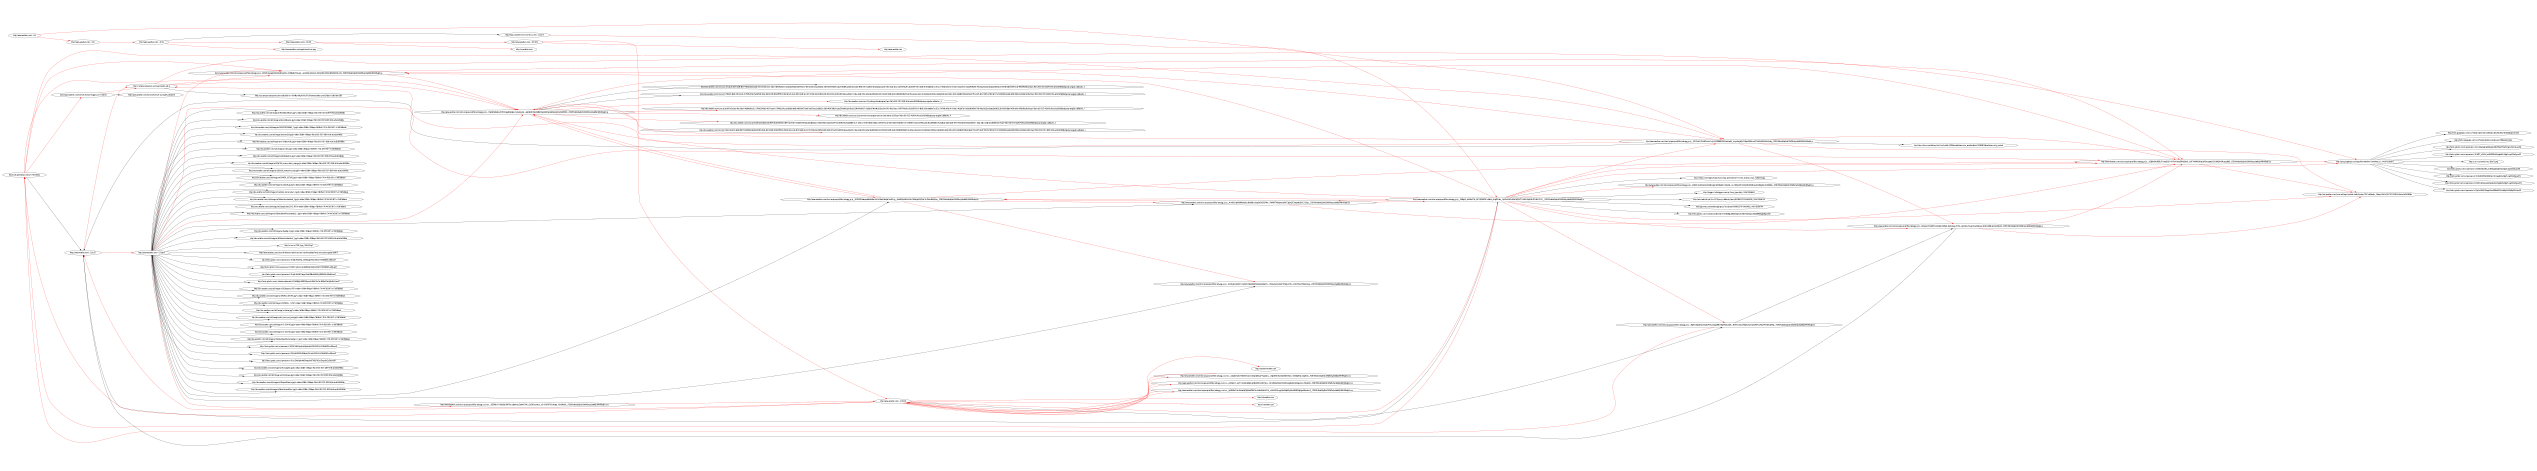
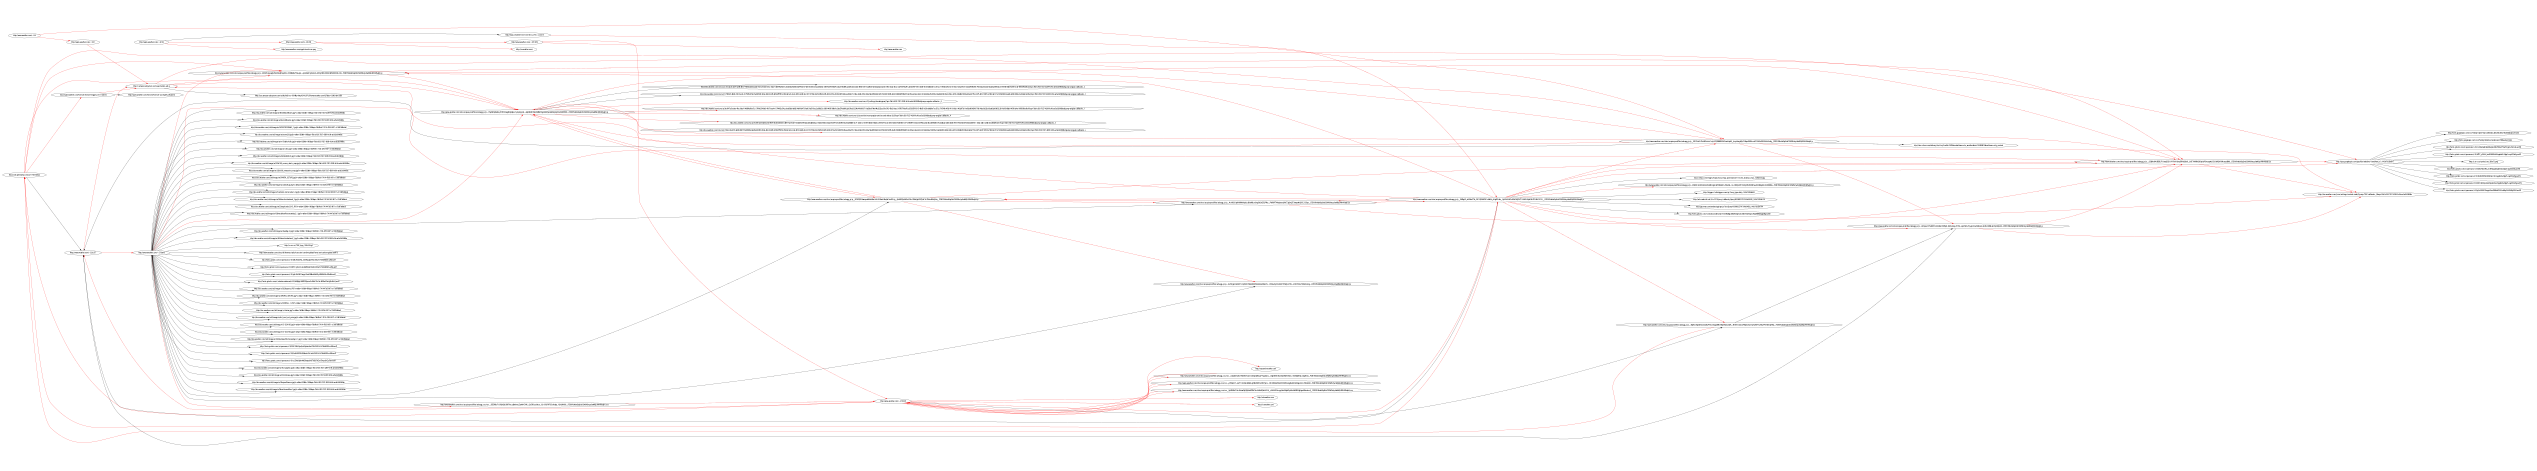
(116, 42) -> (117, 64)
